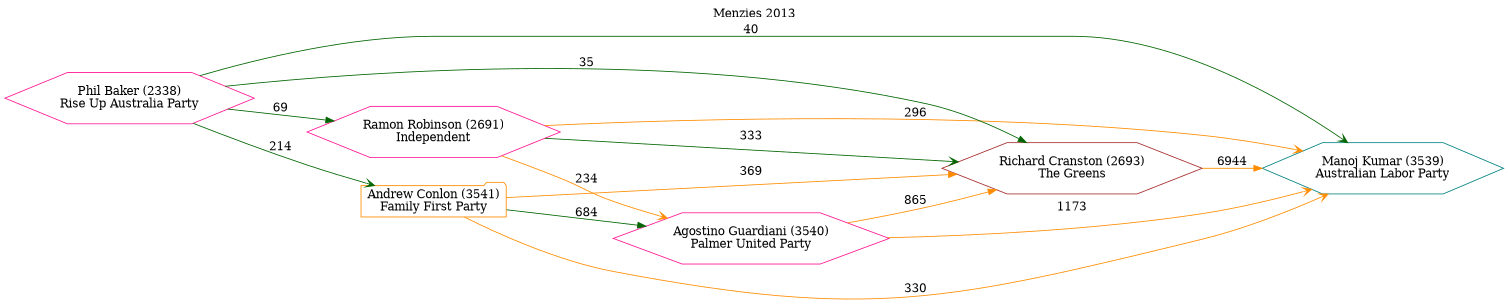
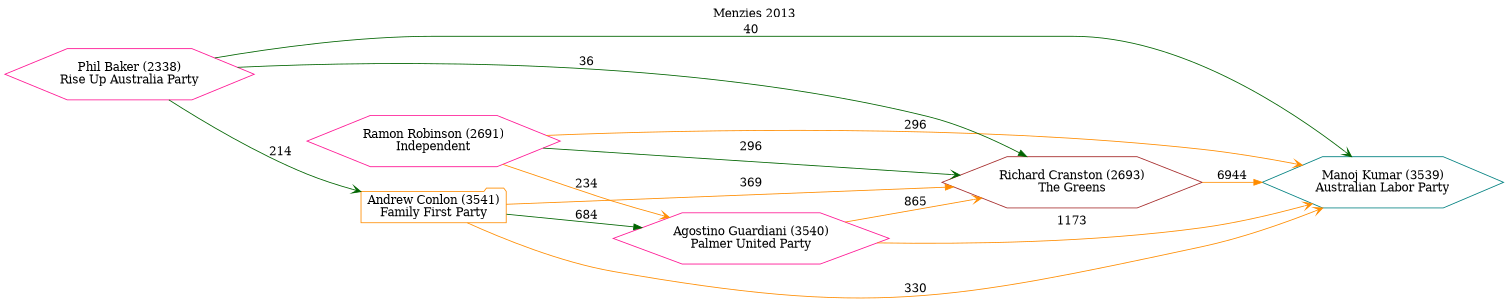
(587, 63) -> (587, 62)
(277, 115) -> none
(751, 137) -> (751, 147)
(918, 209) -> (909, 211)
